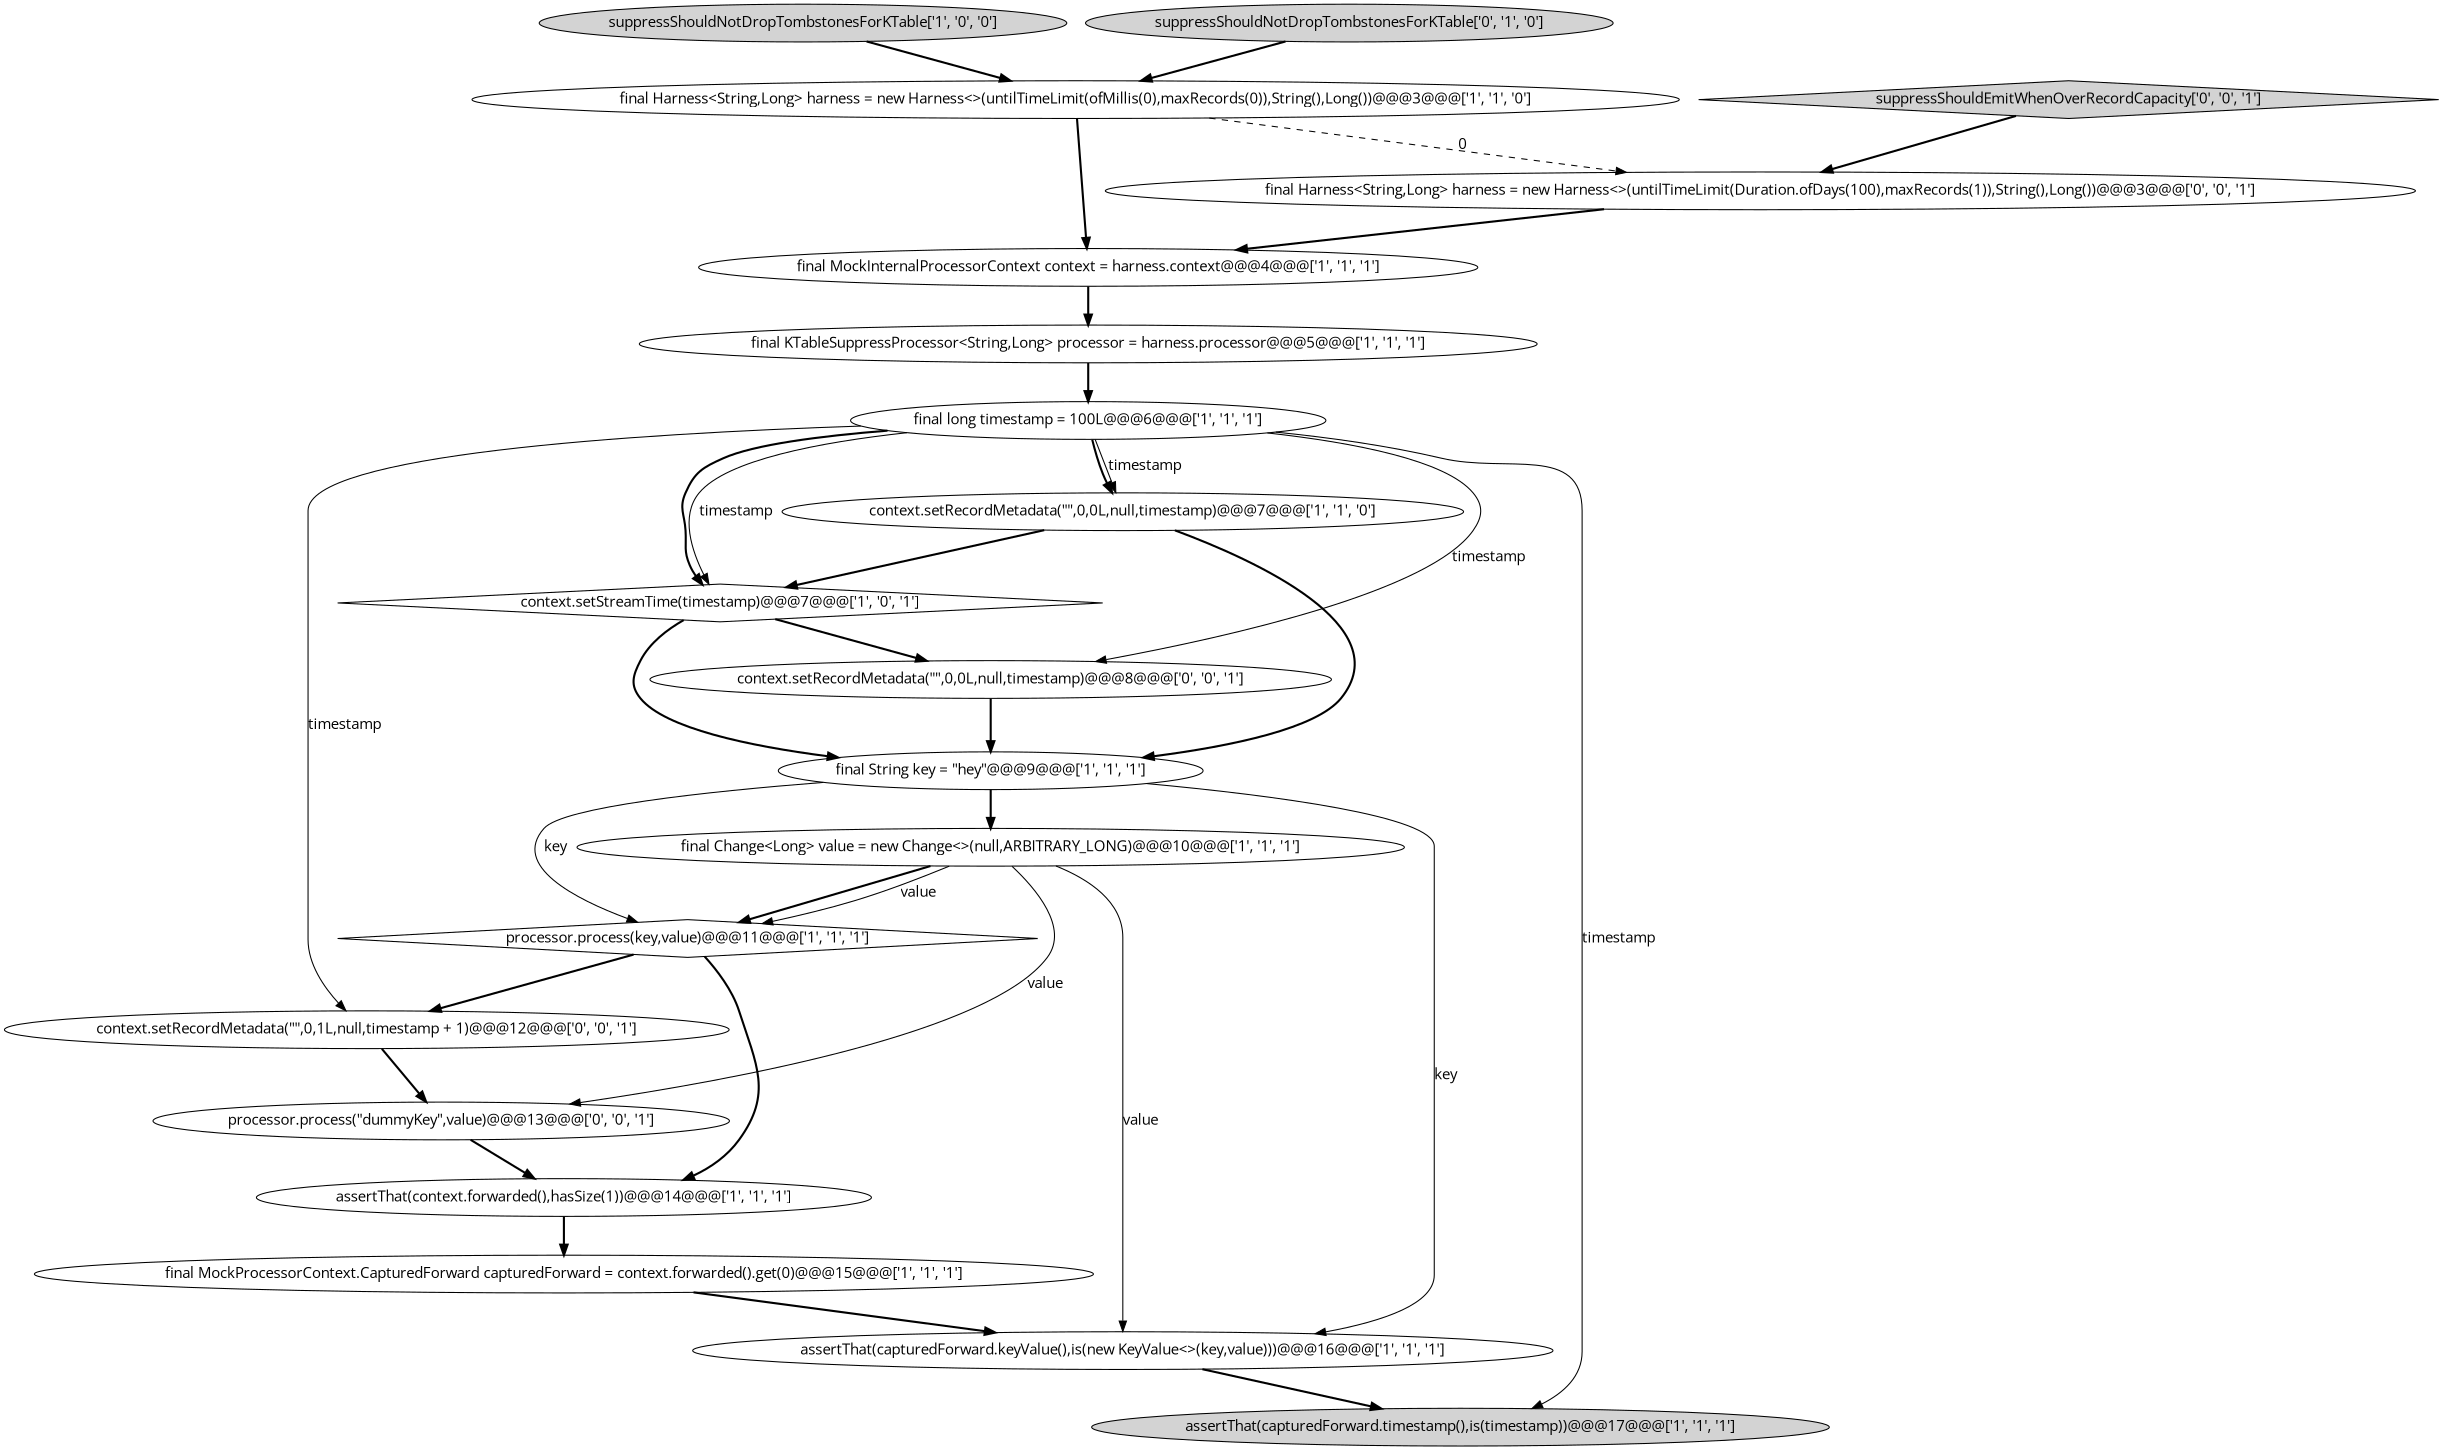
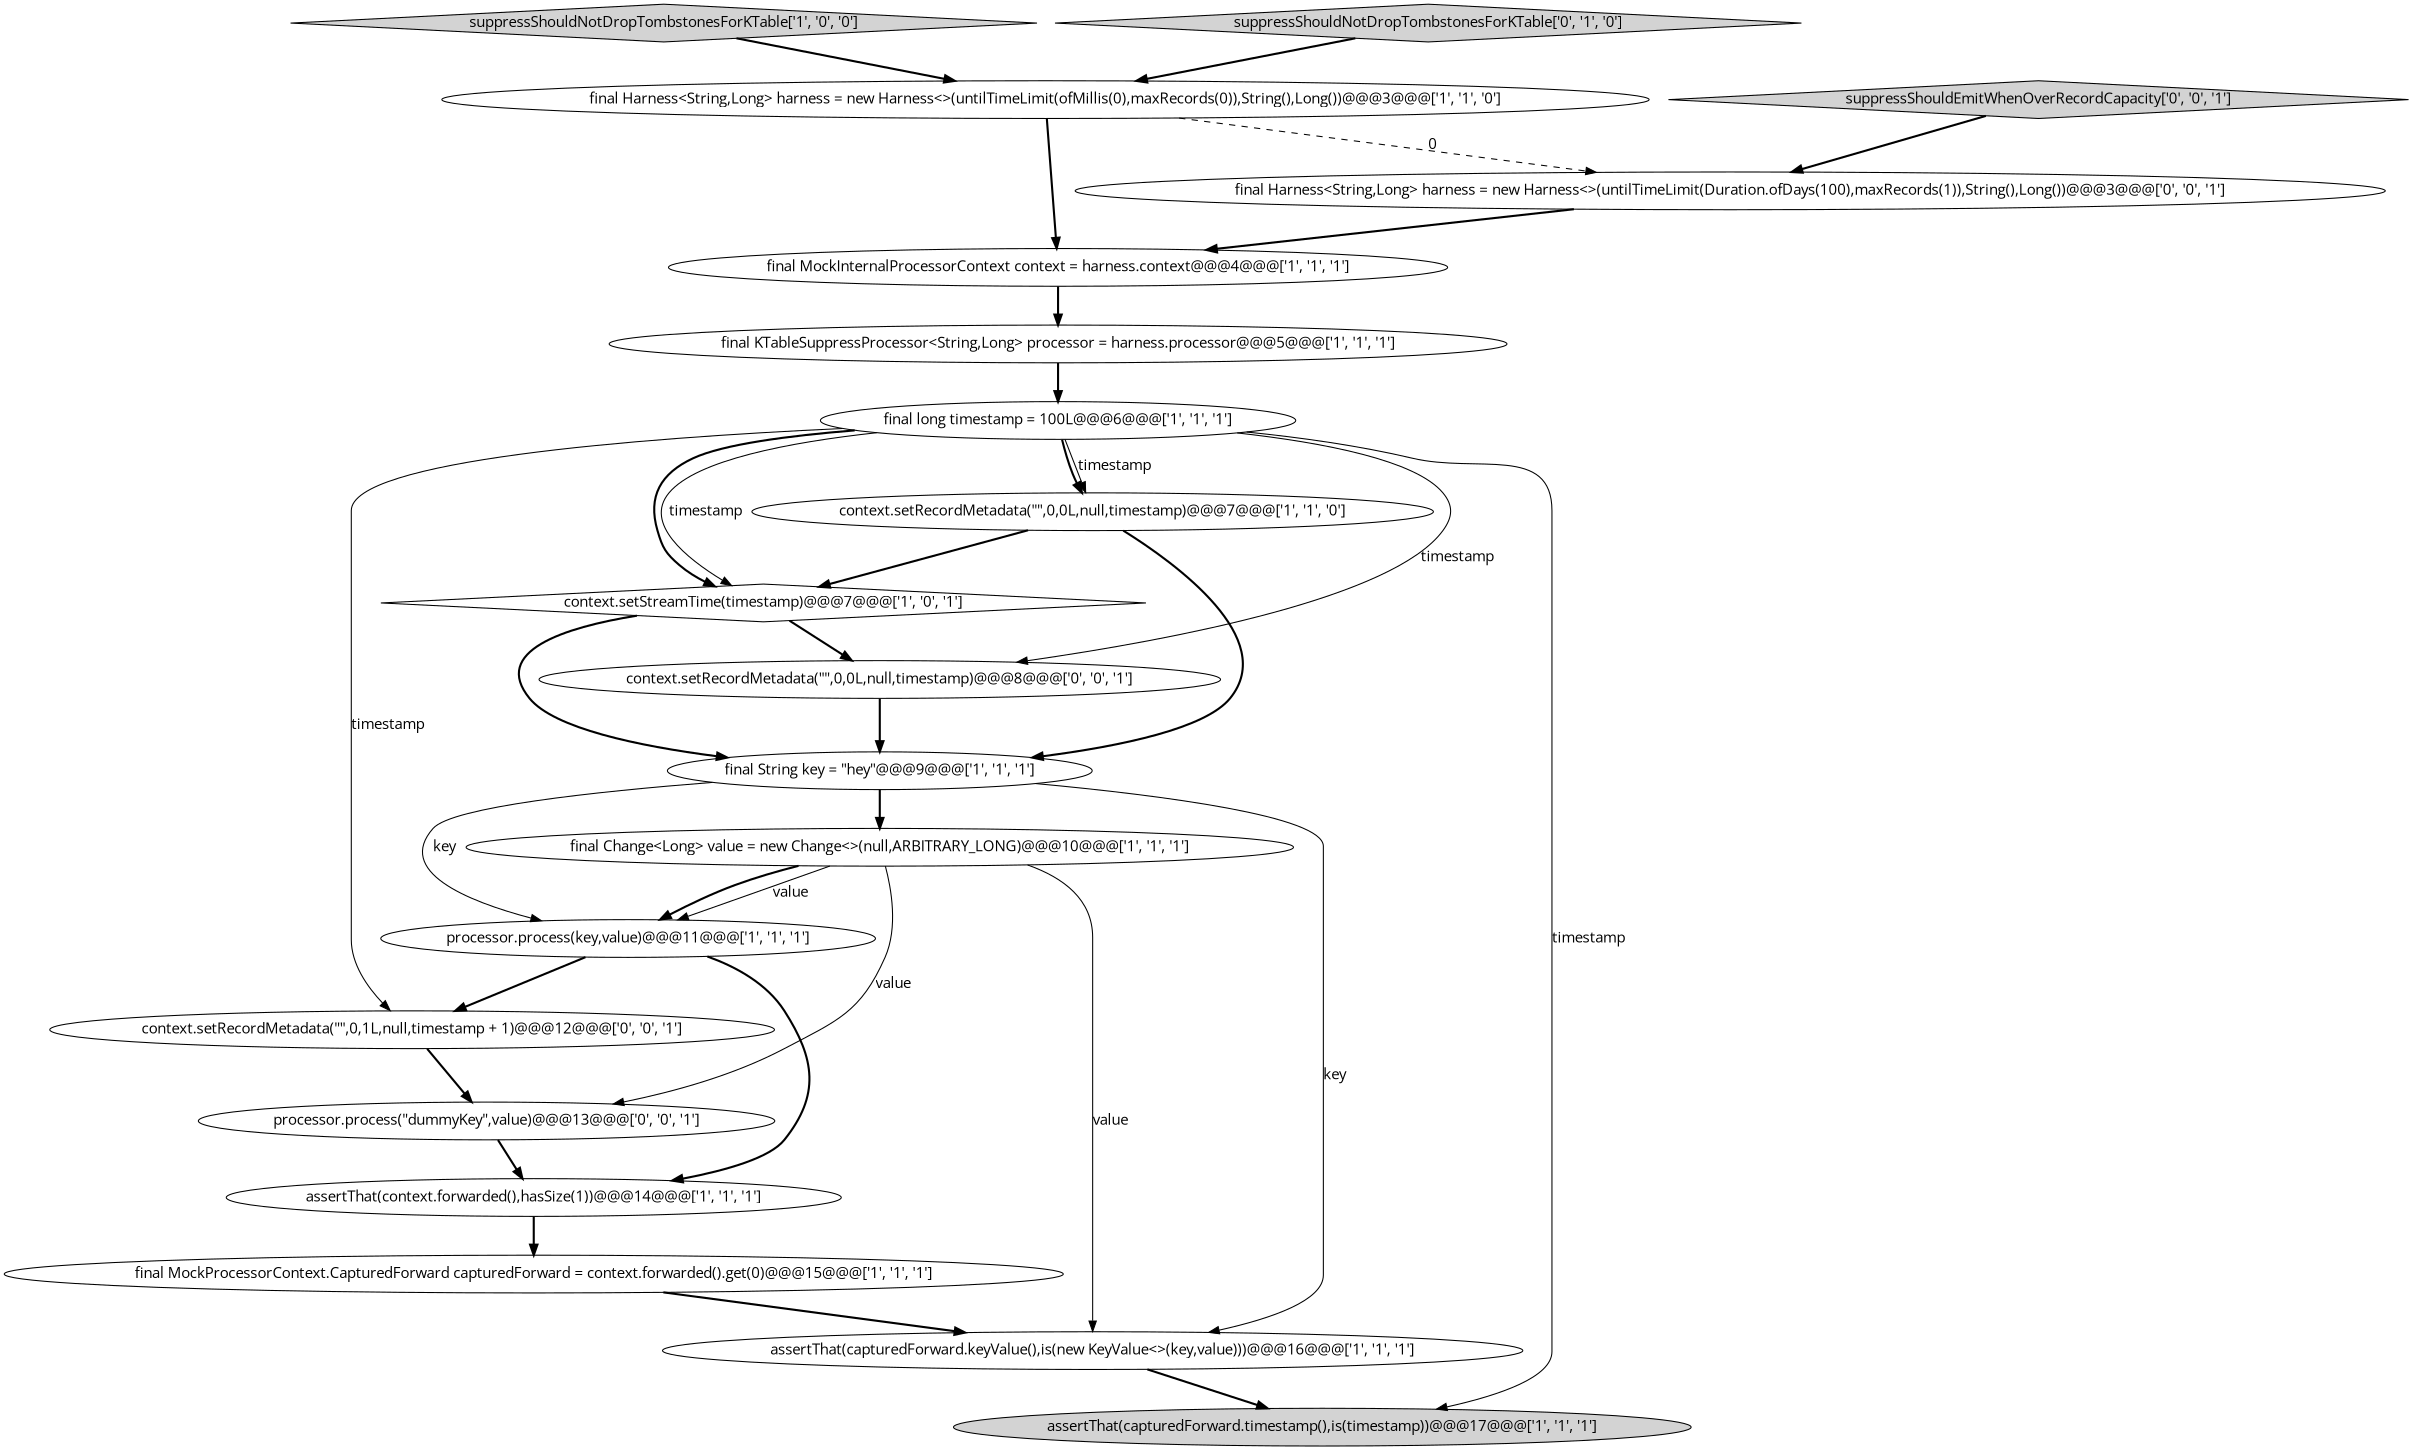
(803, 23) -> (664, 23)
(1349, 23) -> (1428, 23)
(688, 939) -> (628, 939)
